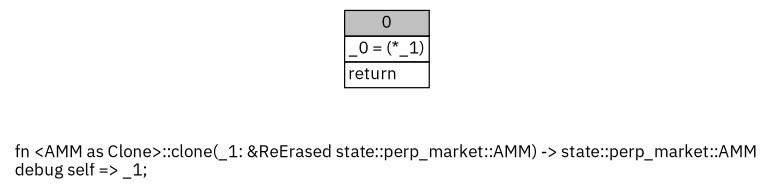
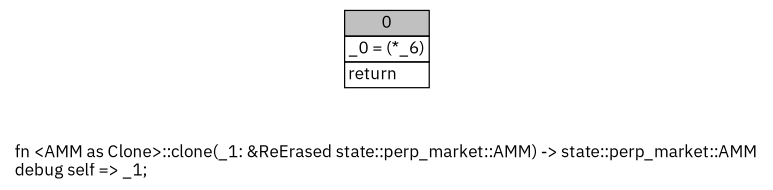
(387, 48) -> (387, 48)
